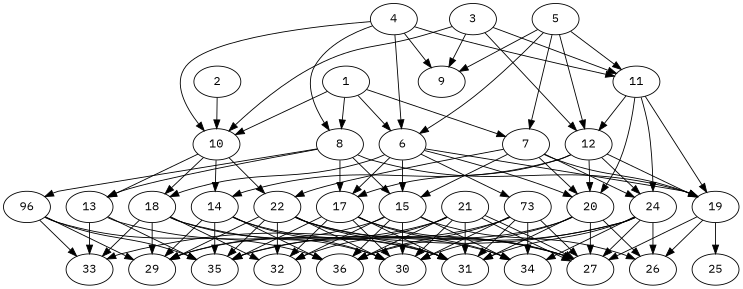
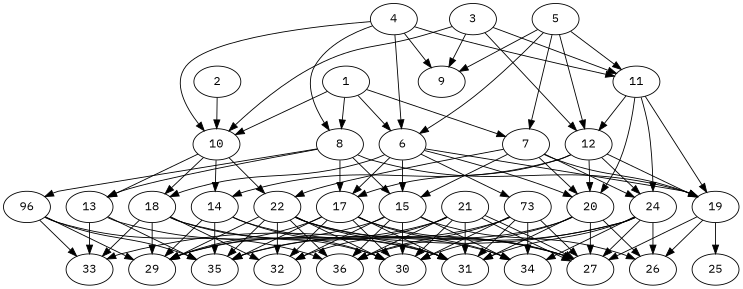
(273, 236) -> (305, 235)
none -> (250, 237)
